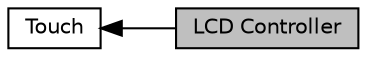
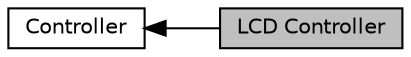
(54, 28) -> (76, 28)
